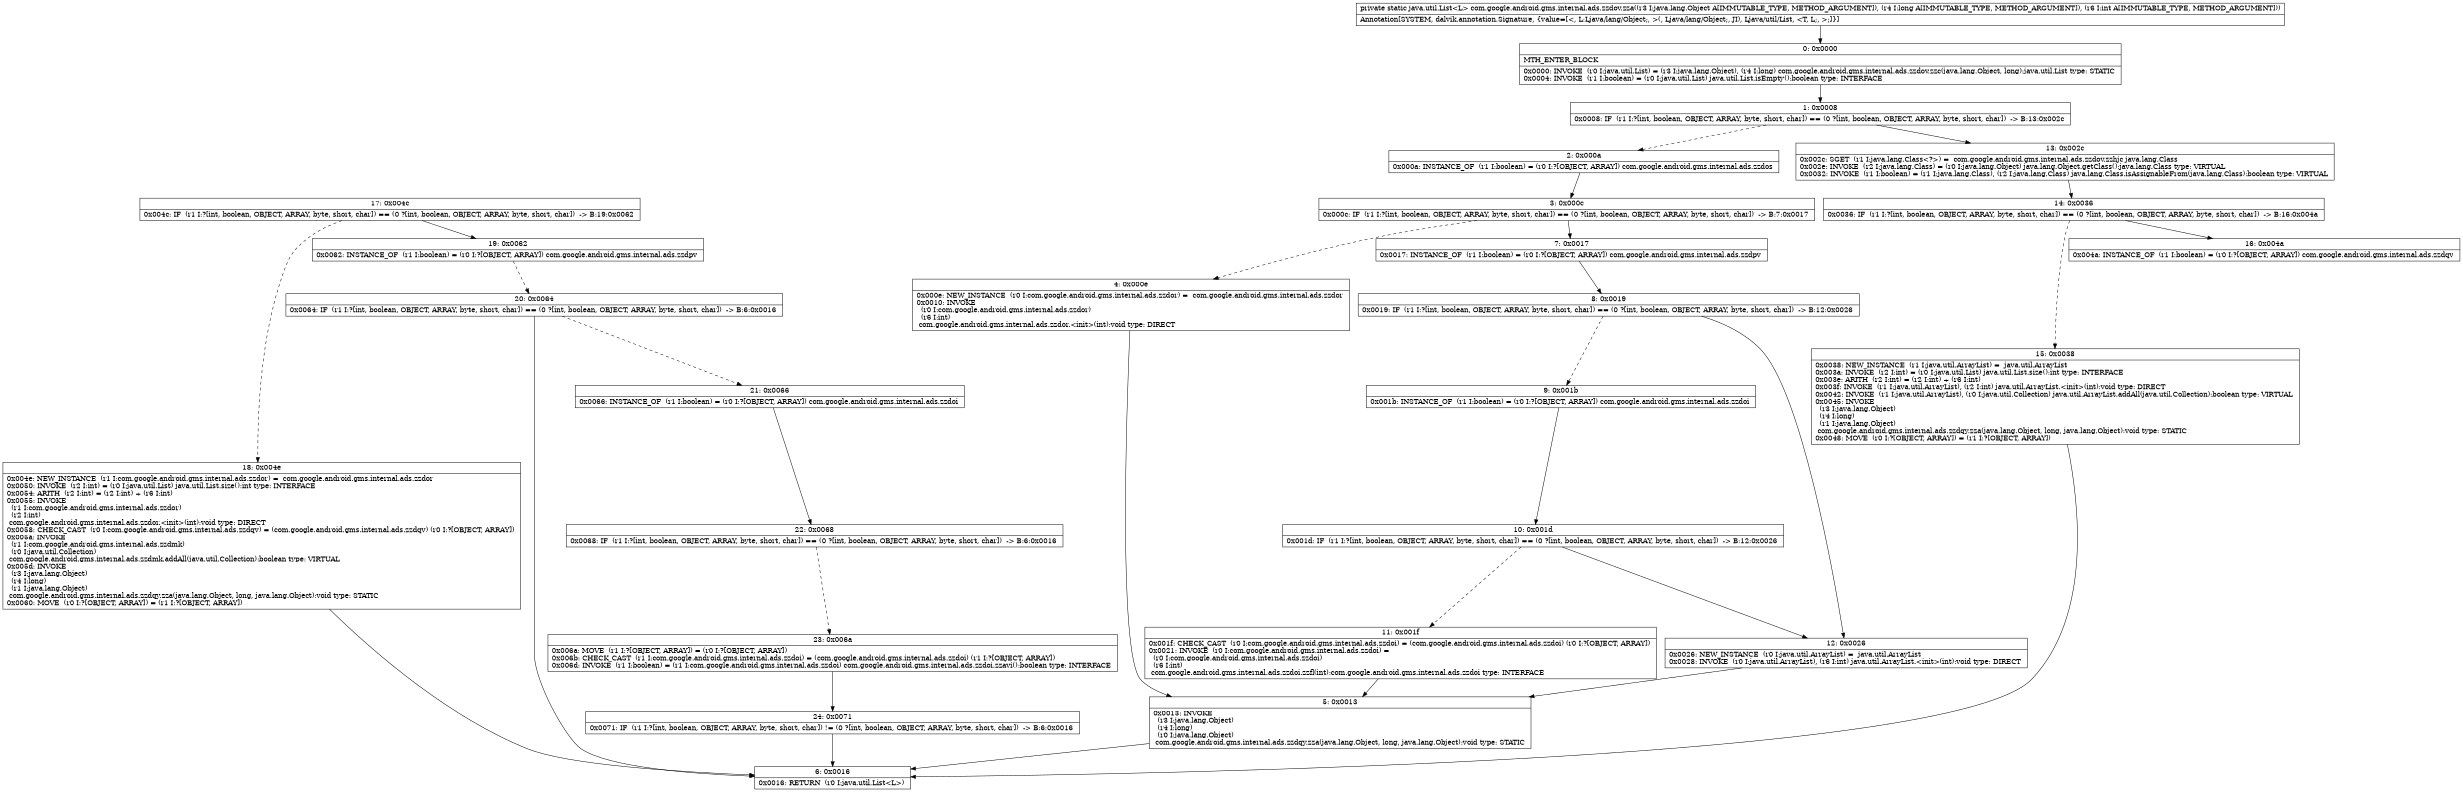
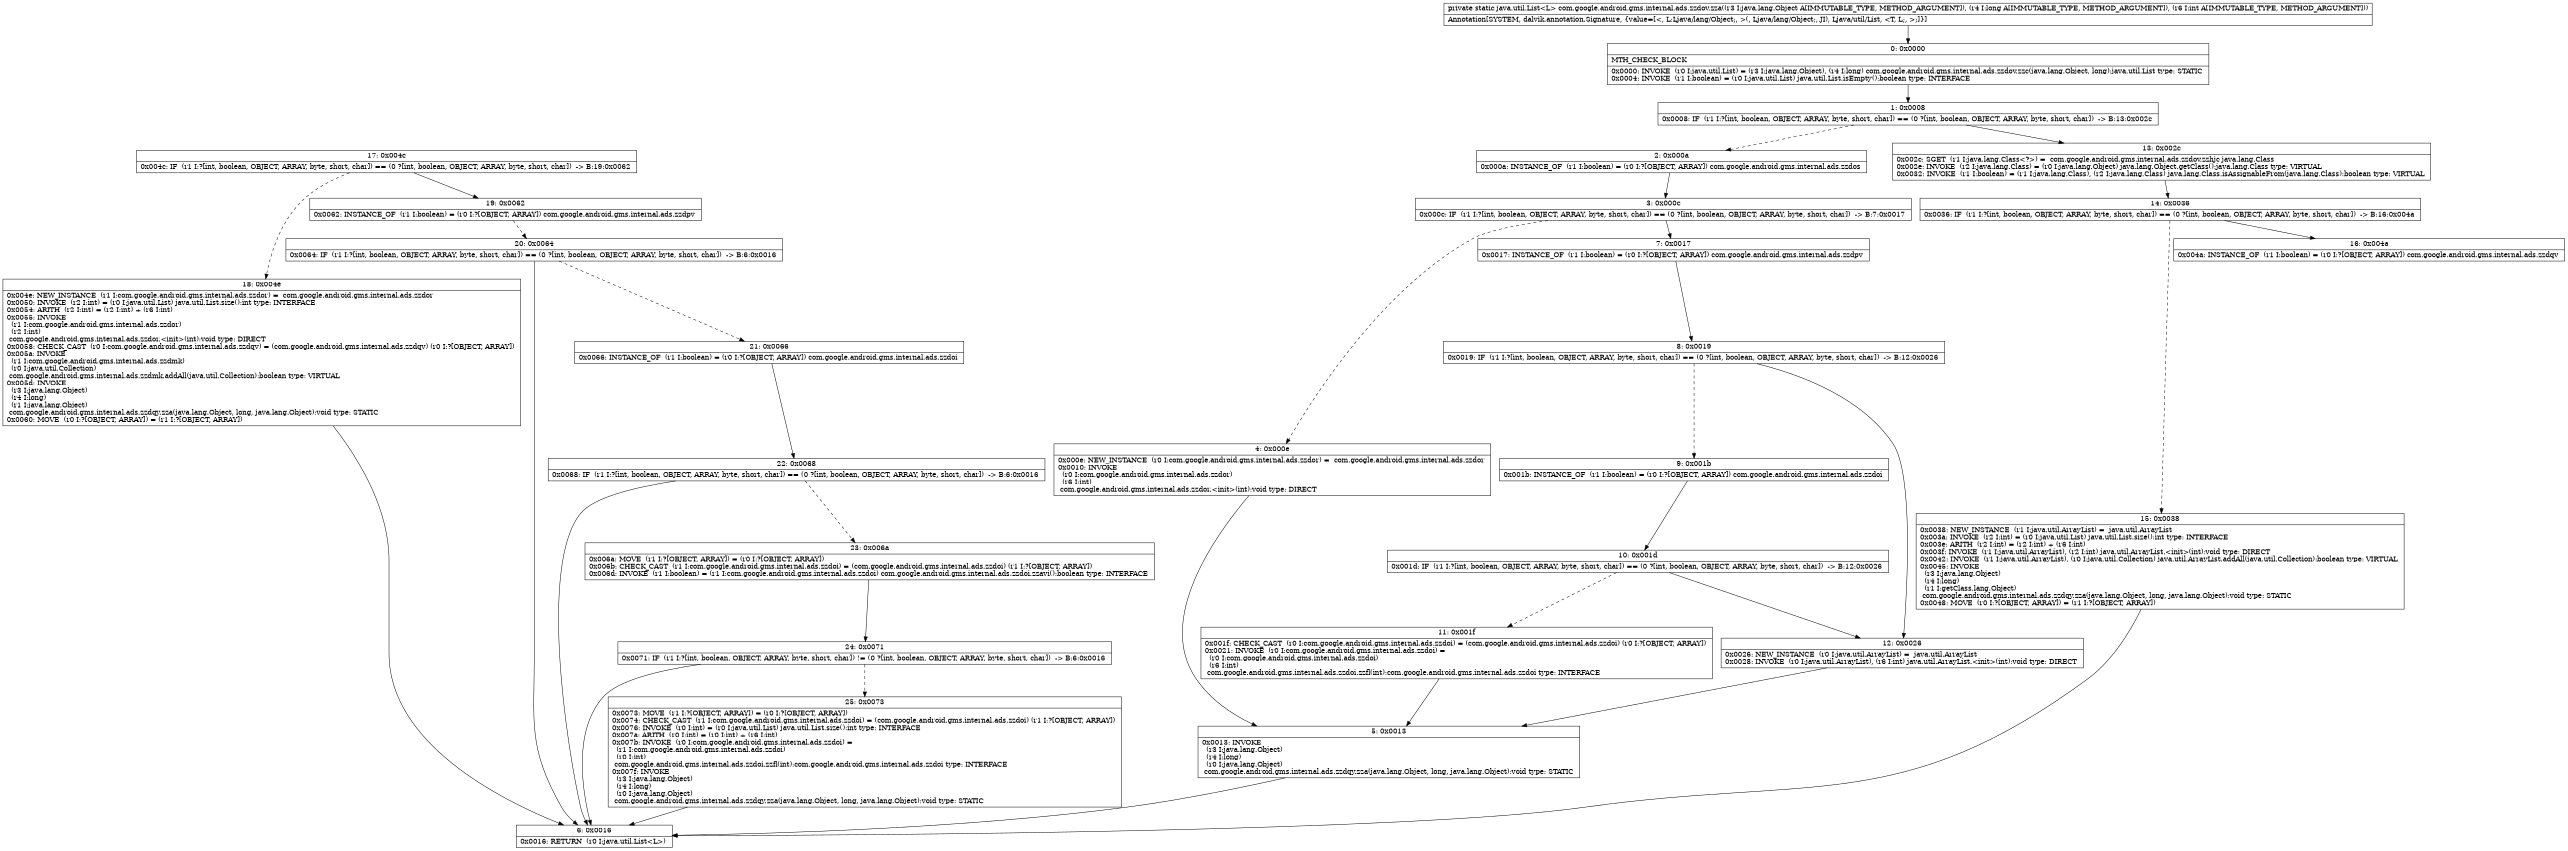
(1561, 60) -> (1649, 60)
(1856, 424) -> (1968, 589)
none -> (559, 615)
none -> (865, 752)
